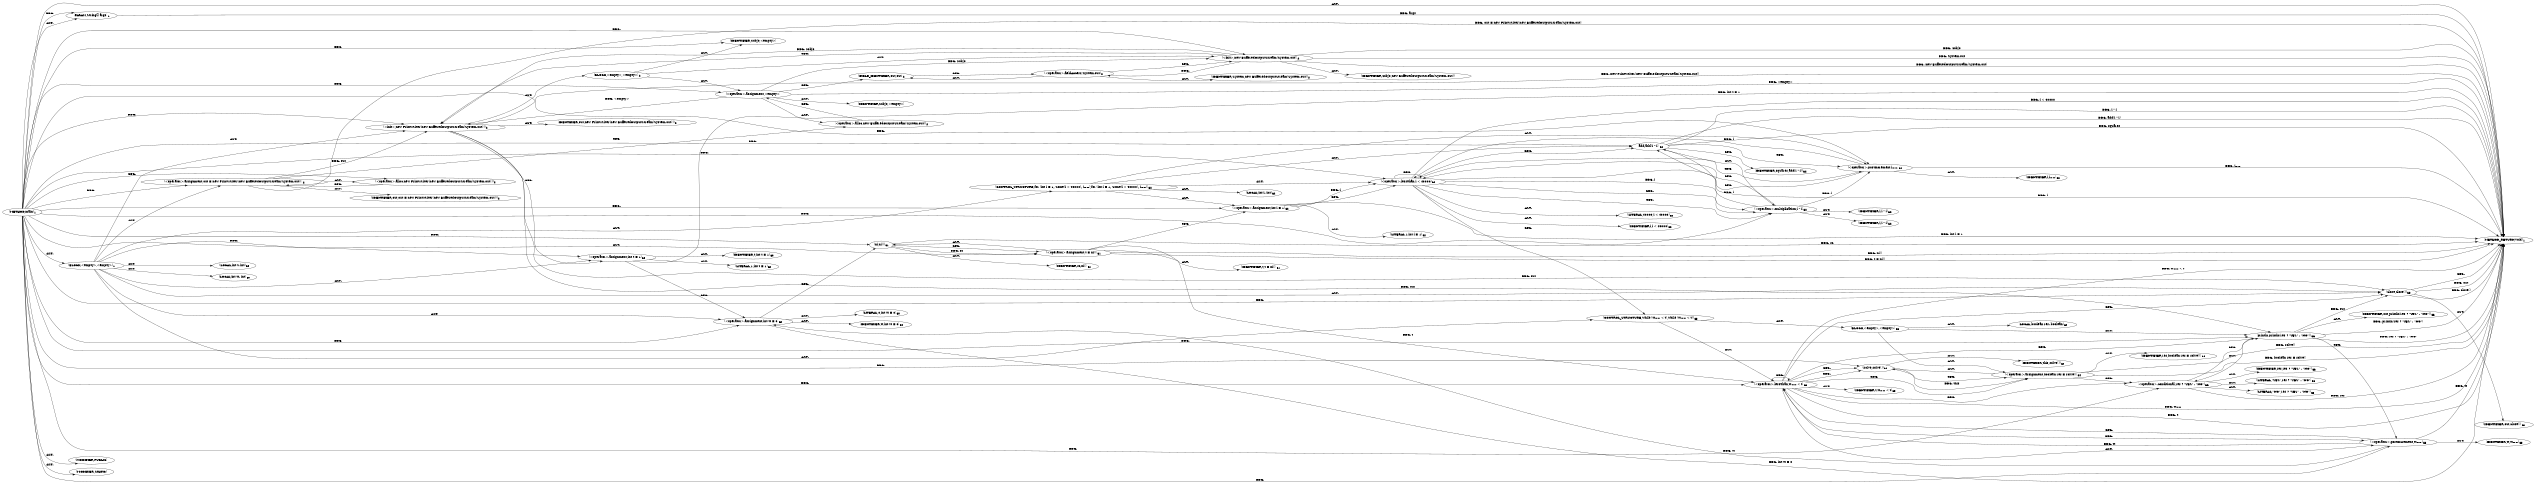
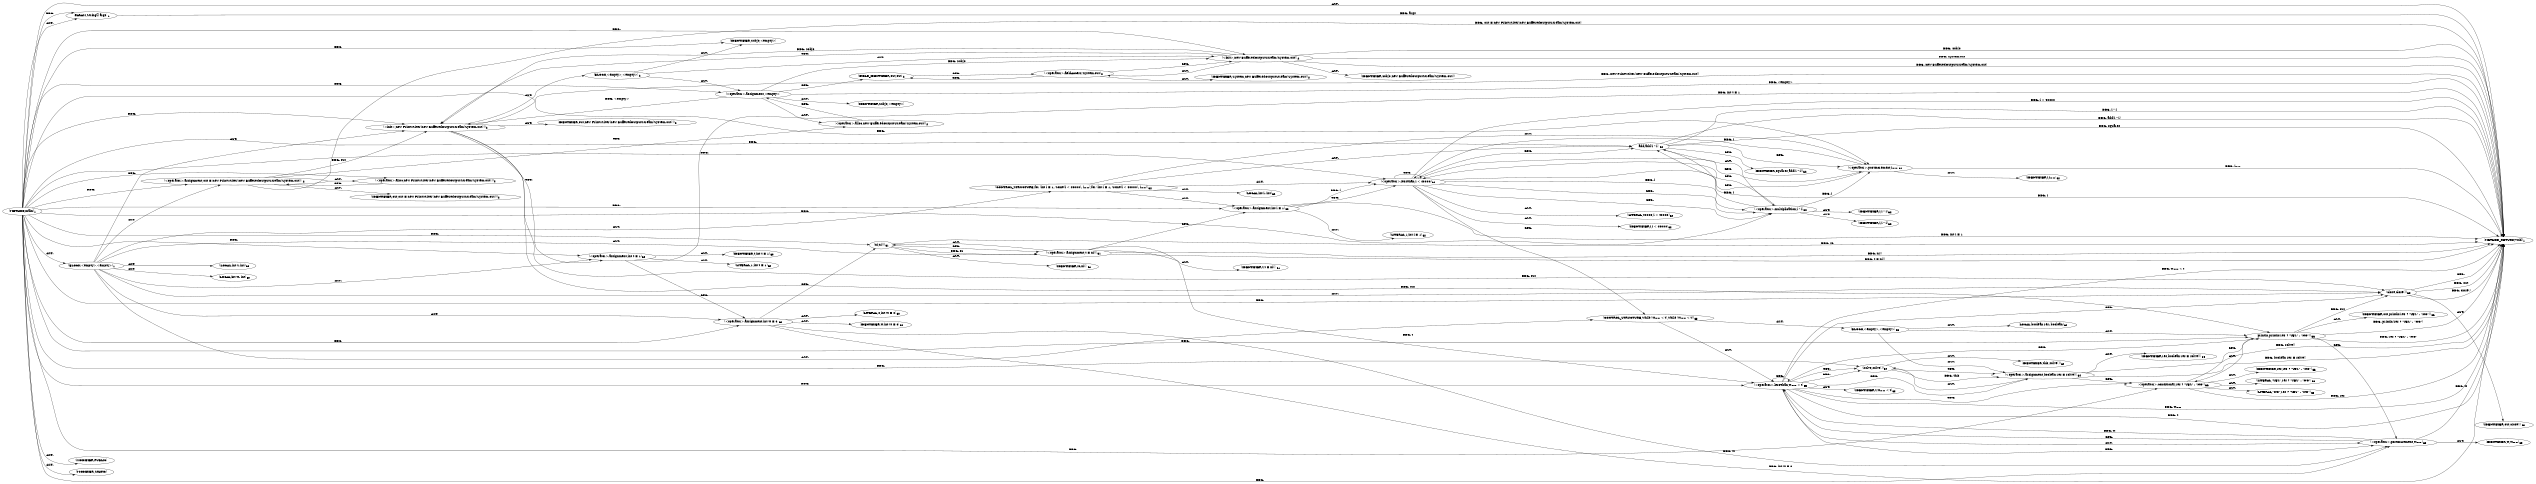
(1186, 71) -> (1186, 71)
(957, 78) -> (957, 78)
(1579, 426) -> (1577, 426)
